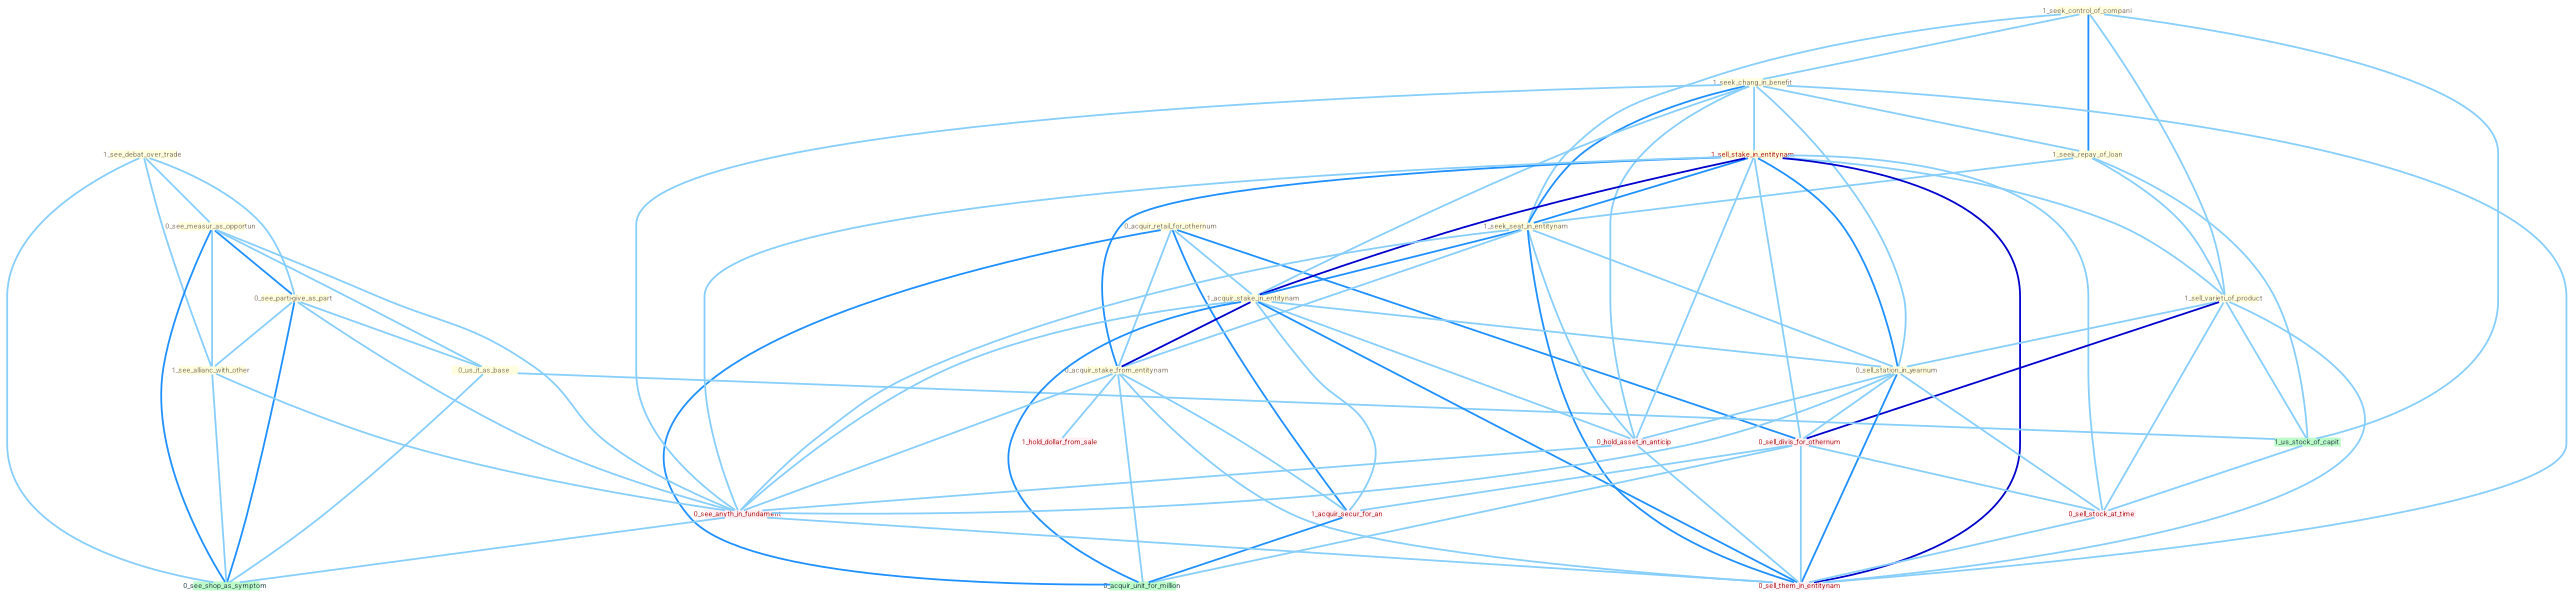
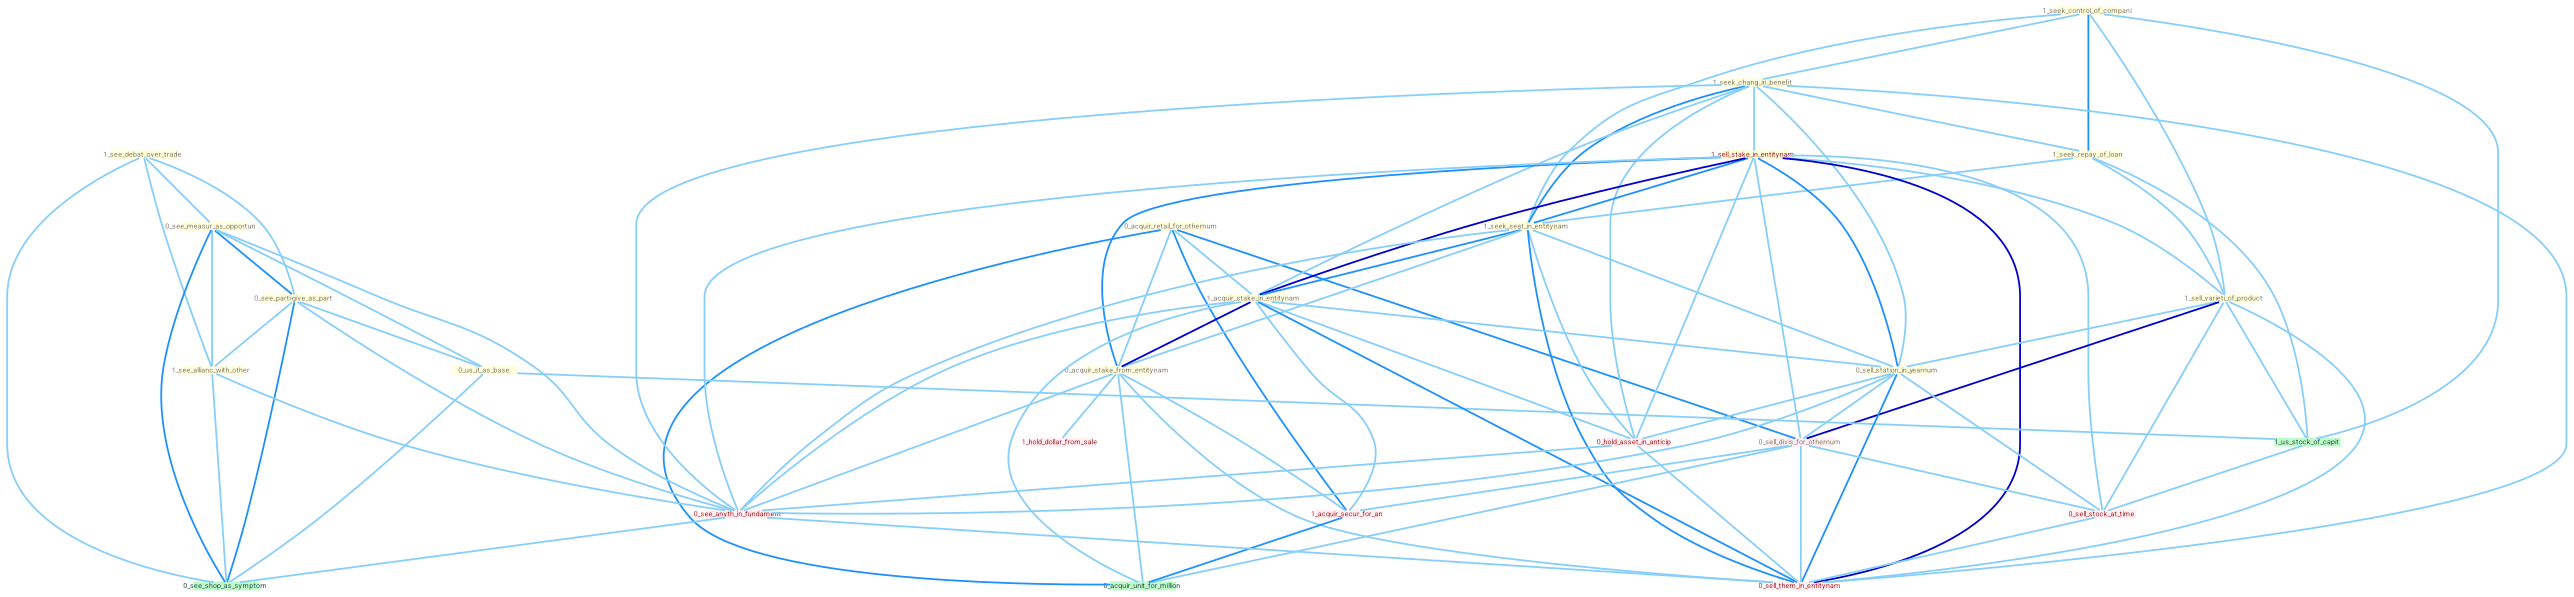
(1017, 429) -> (1017, 429)
(1801, 442) -> (1801, 442)
